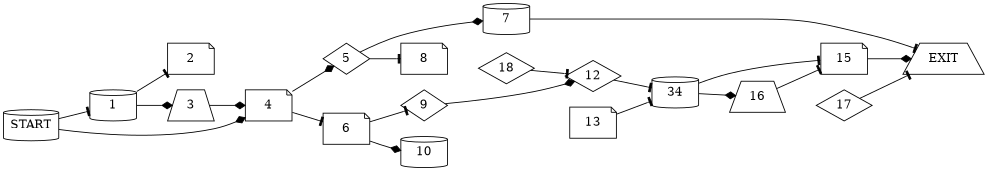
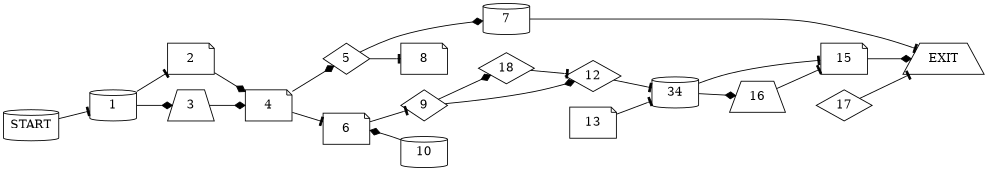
none -> (460, 89)
(148, 135) -> (225, 79)
(380, 145) -> (391, 136)
